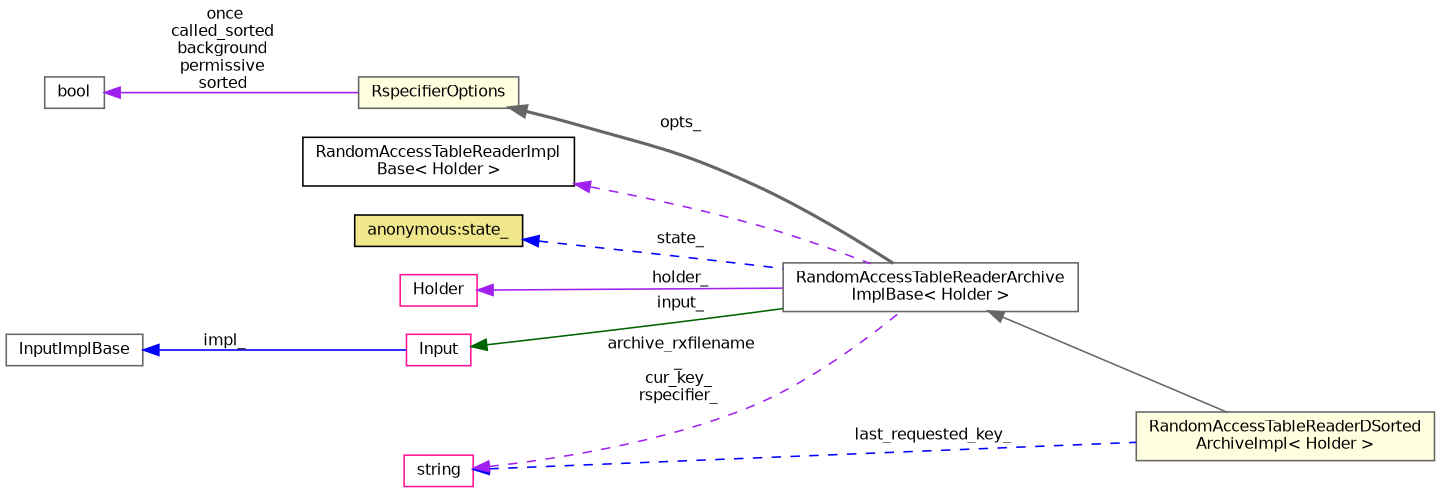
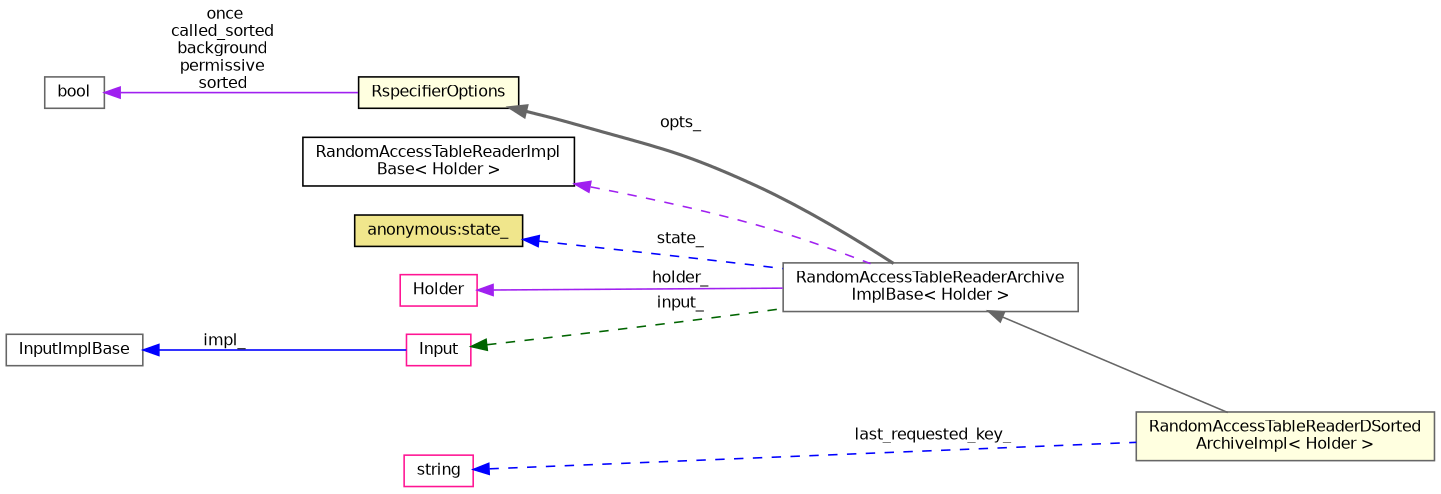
(439, 93) -> (439, 93)
(635, 327) -> (635, 327)
(709, 422) -> none
